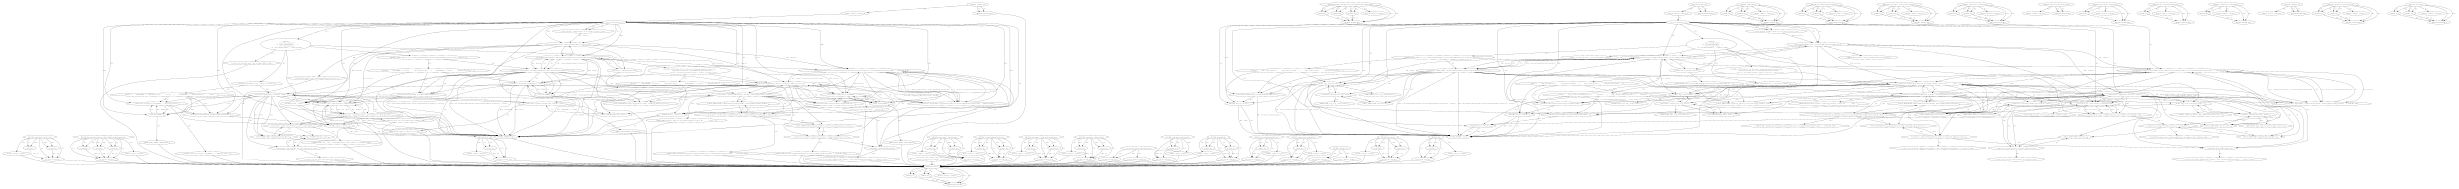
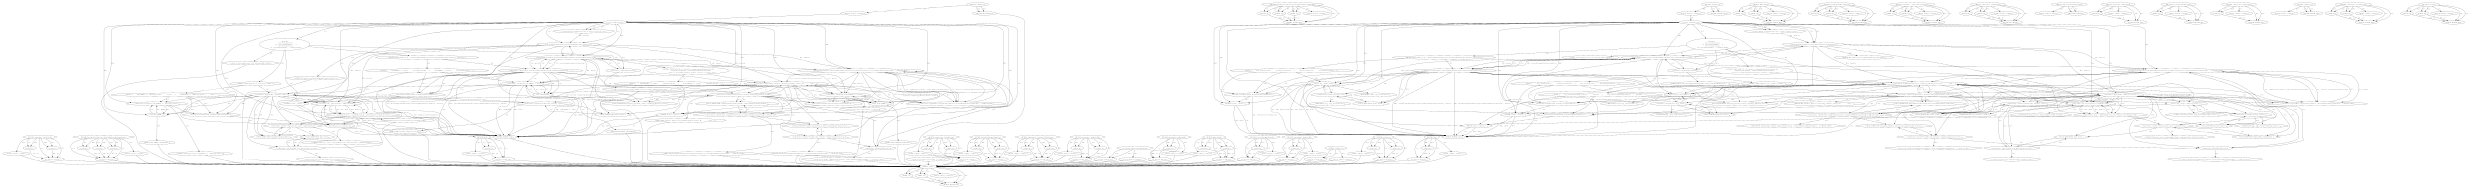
(856, 99) -> (853, 99)
